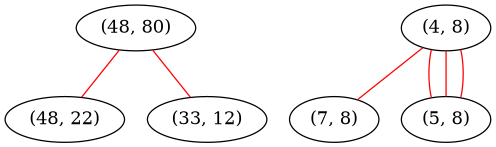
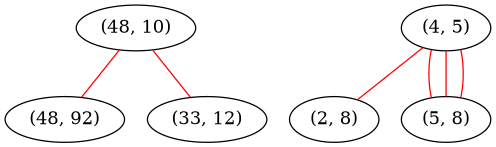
(136, 28) -> (136, 28)
(446, 28) -> (446, 28)
(65, 119) -> (65, 119)
(334, 119) -> (334, 119)
